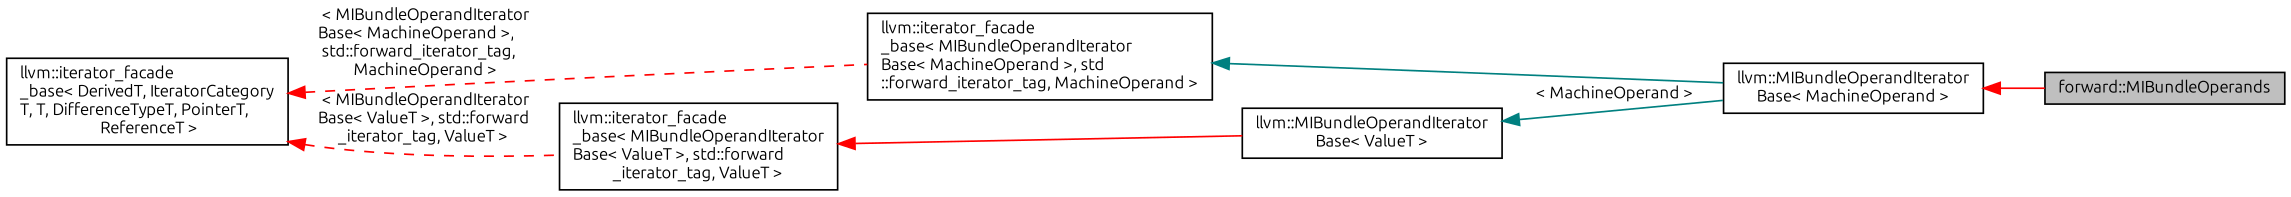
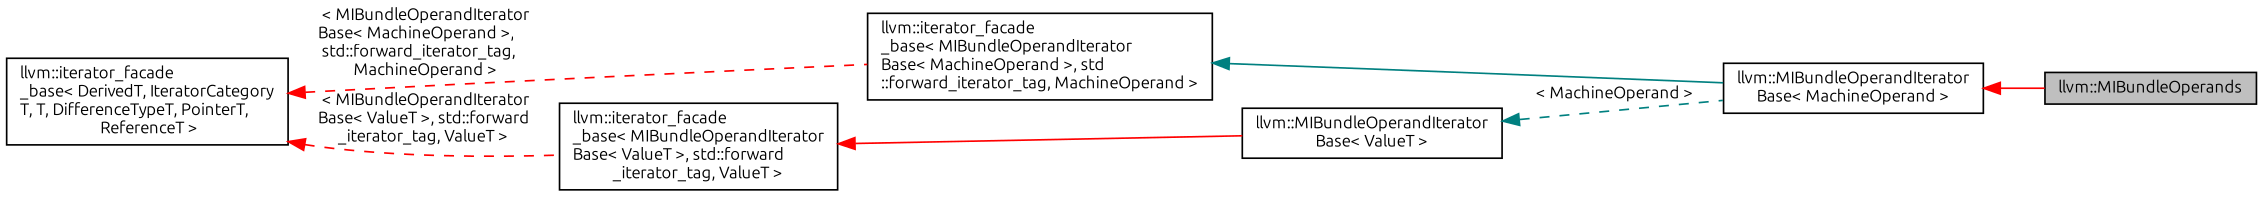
(2165, 88) -> (2151, 88)
(1621, 110) -> (1621, 110)
